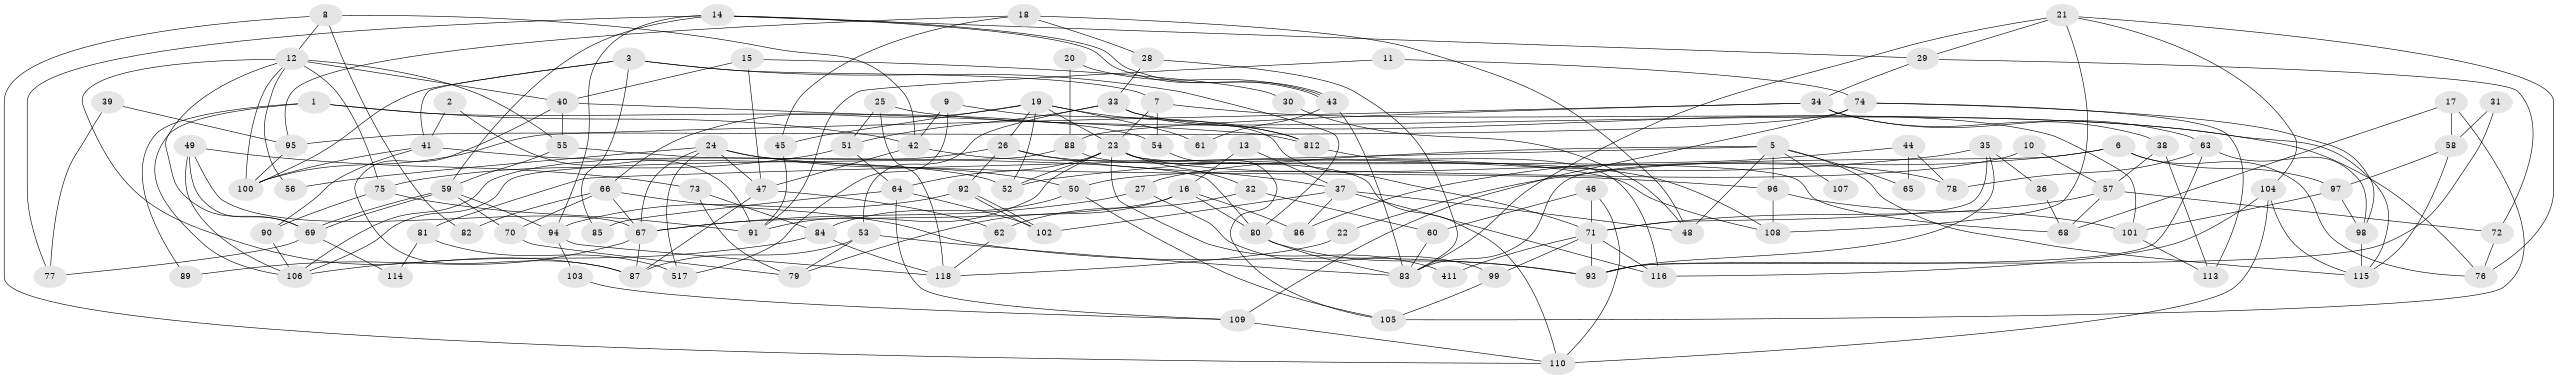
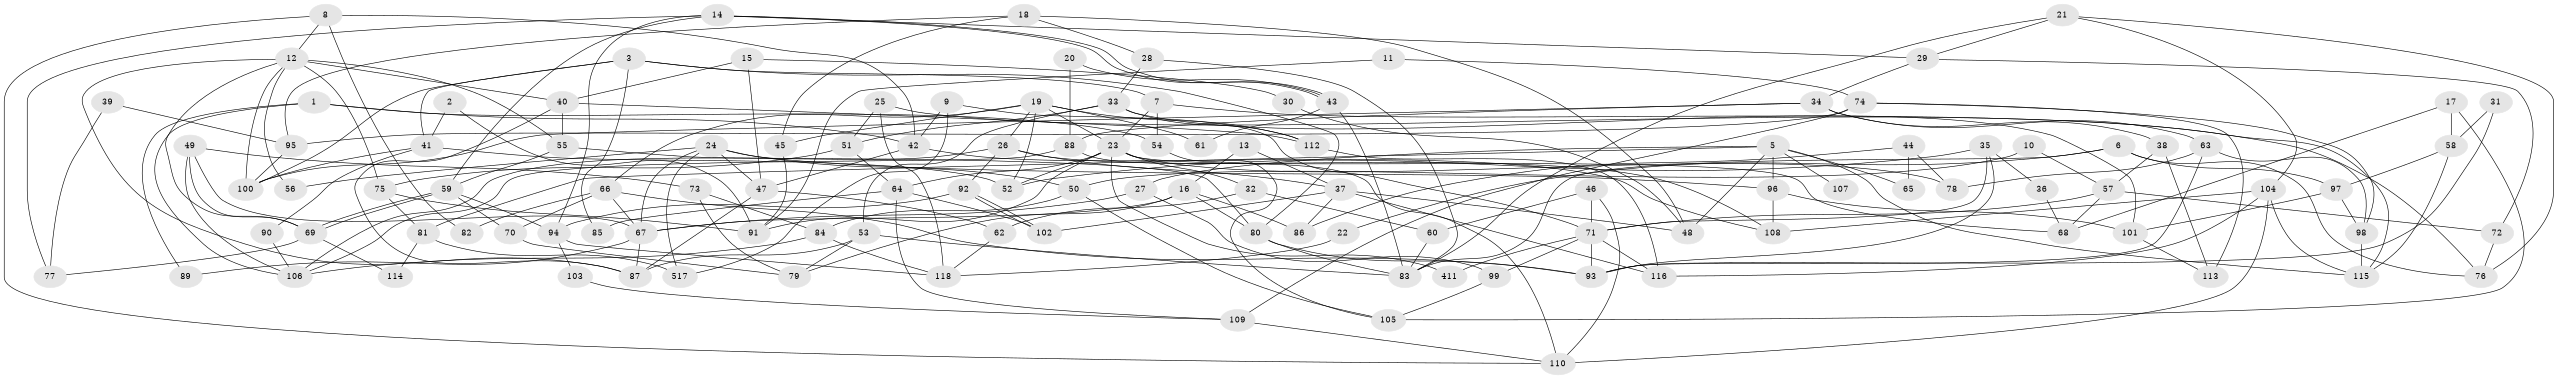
(1312, 146) -> (1312, 146)
(322, 209) -> (402, 211)
(2030, 212) -> (2032, 210)
